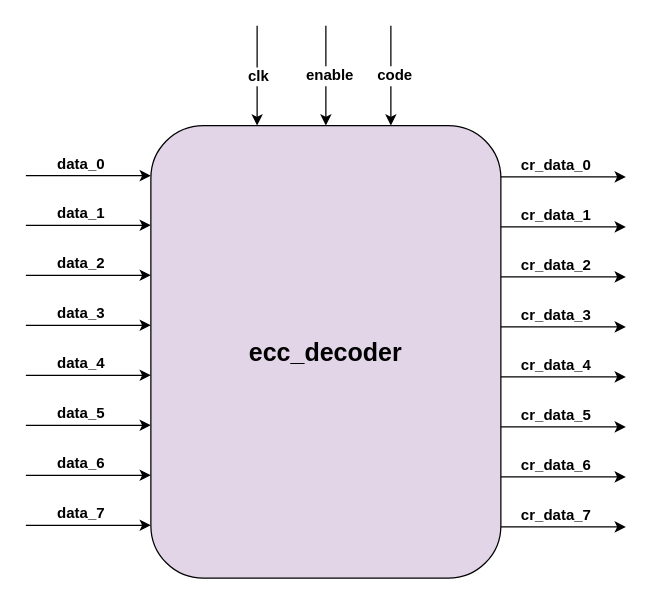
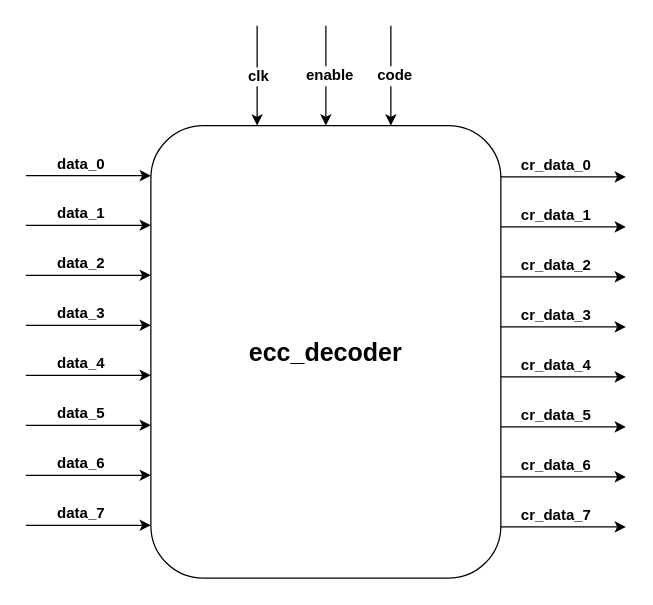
(326, 352) -> (326, 352)
